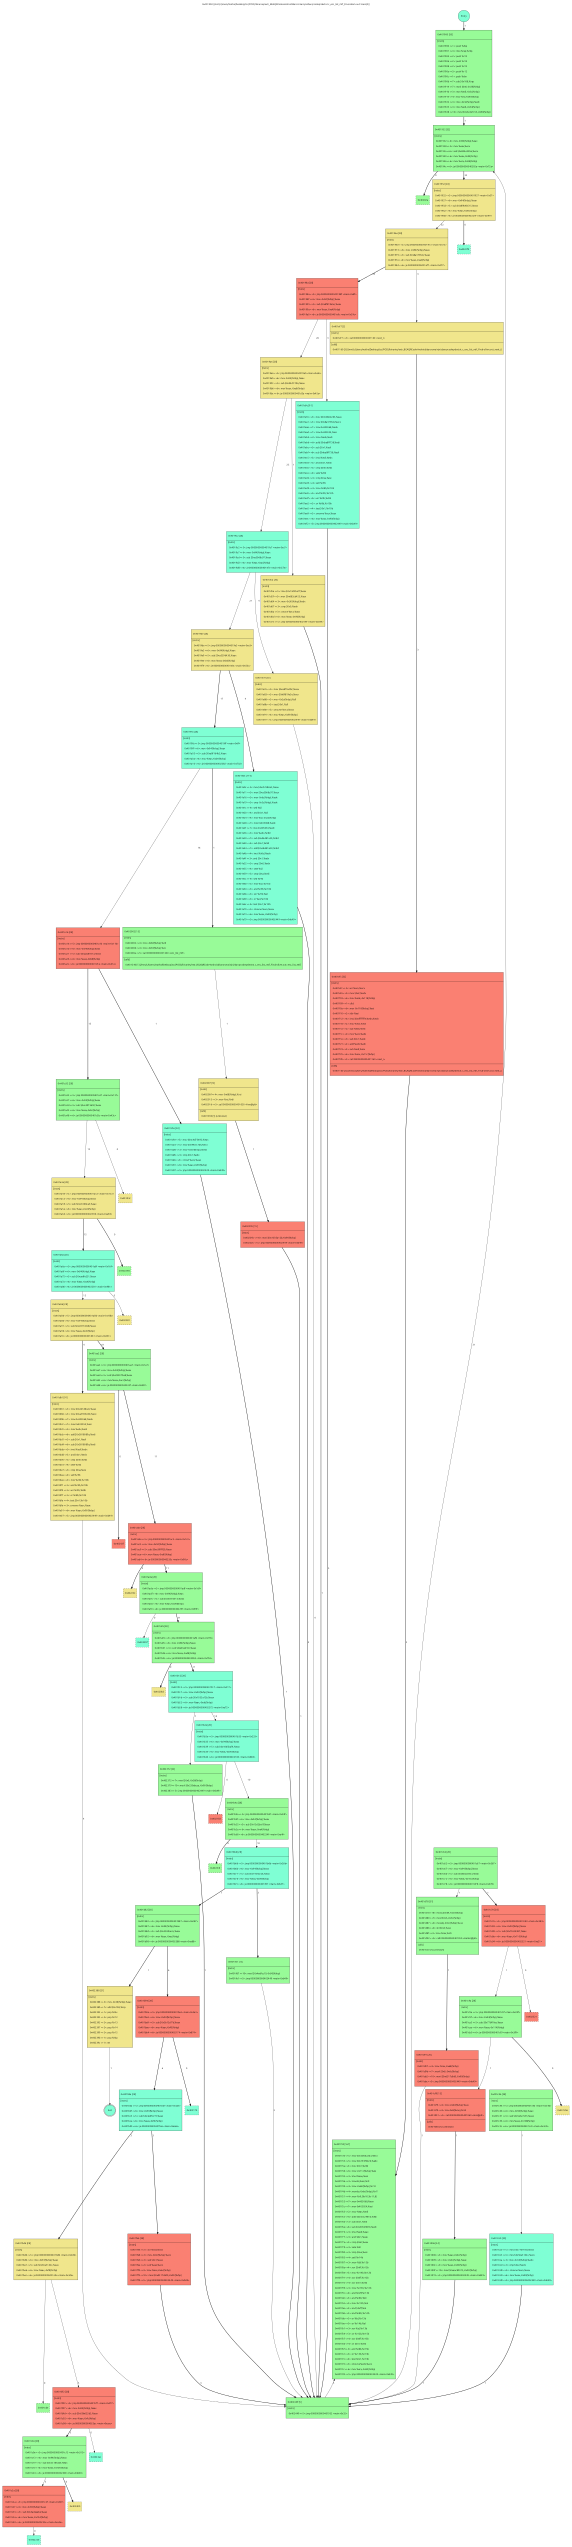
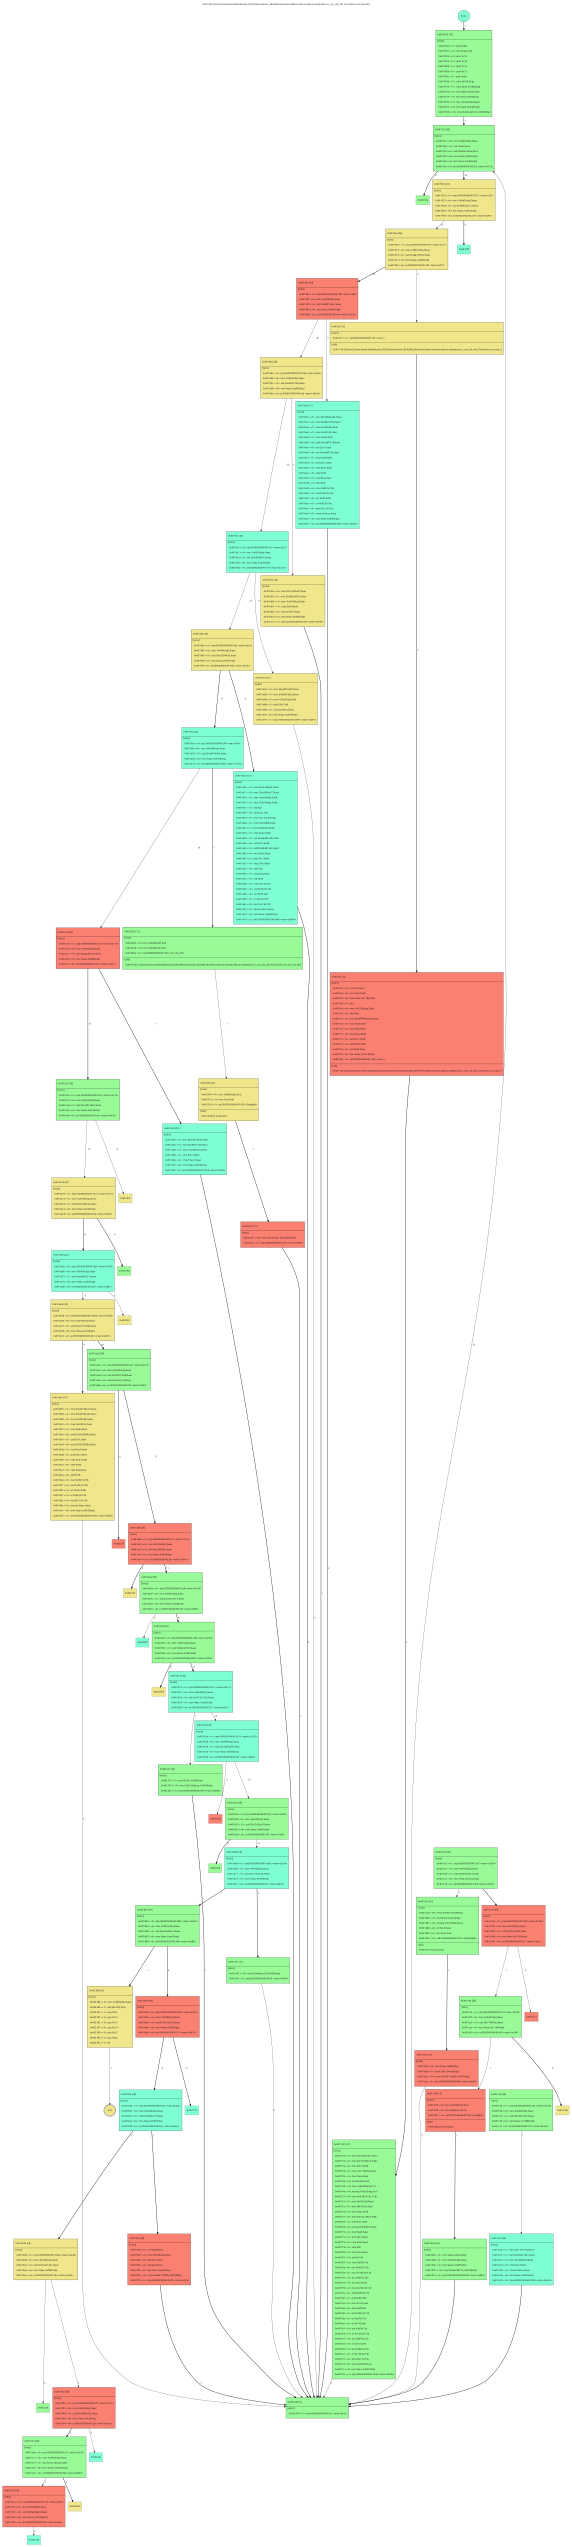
(110, 2110) -> (110, 2110)
(330, 2389) -> (329, 2387)
